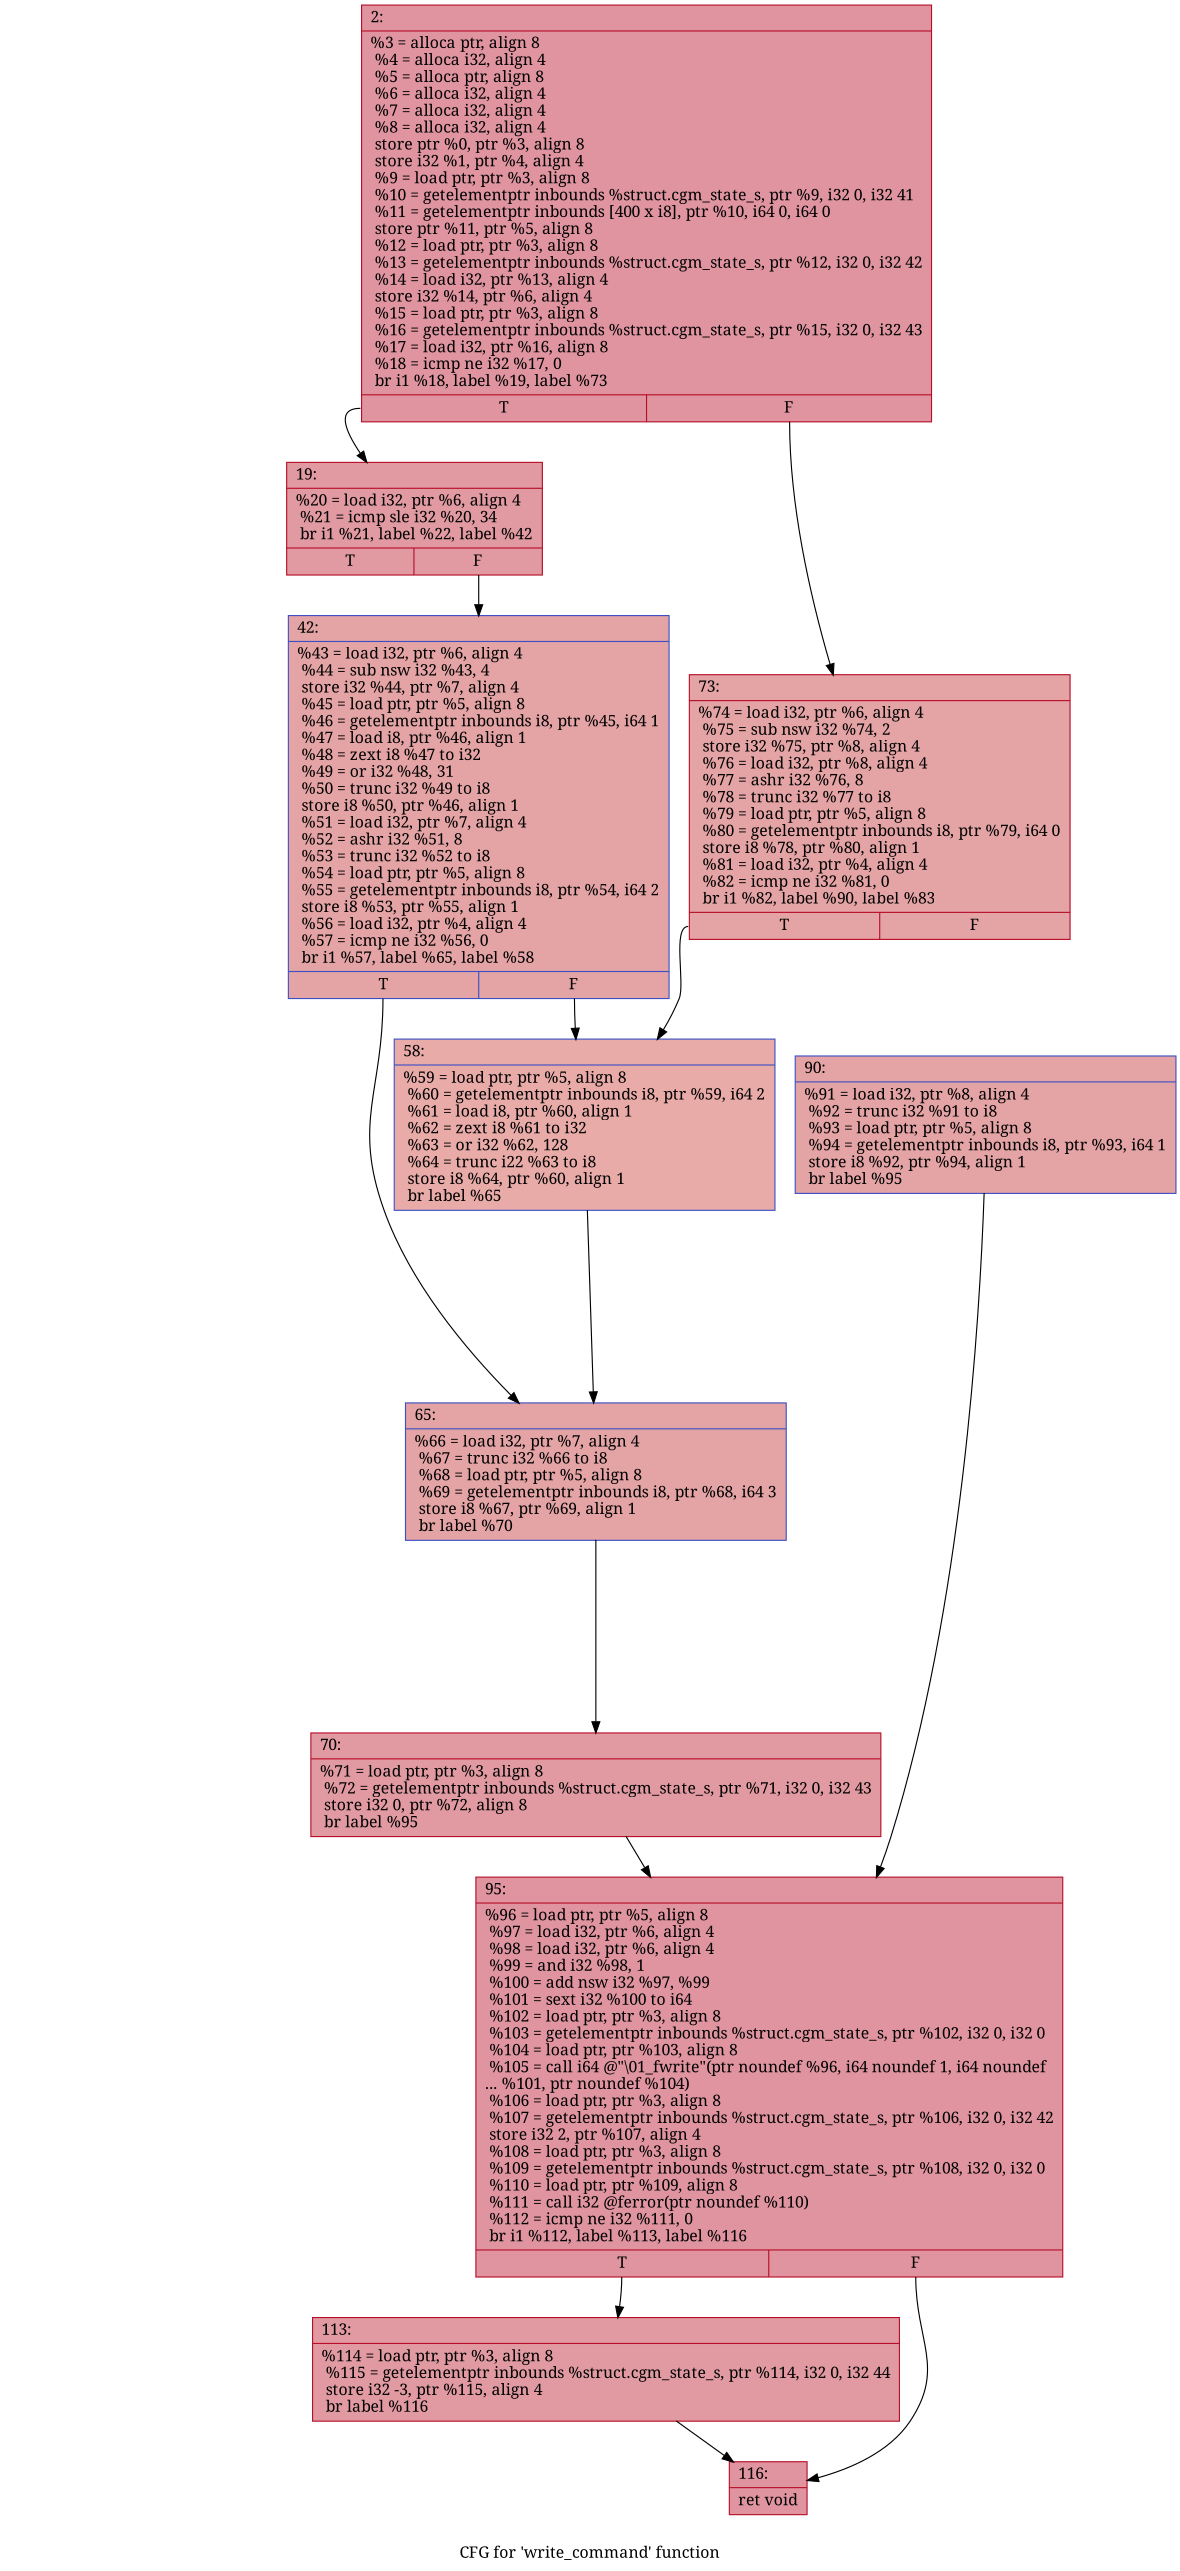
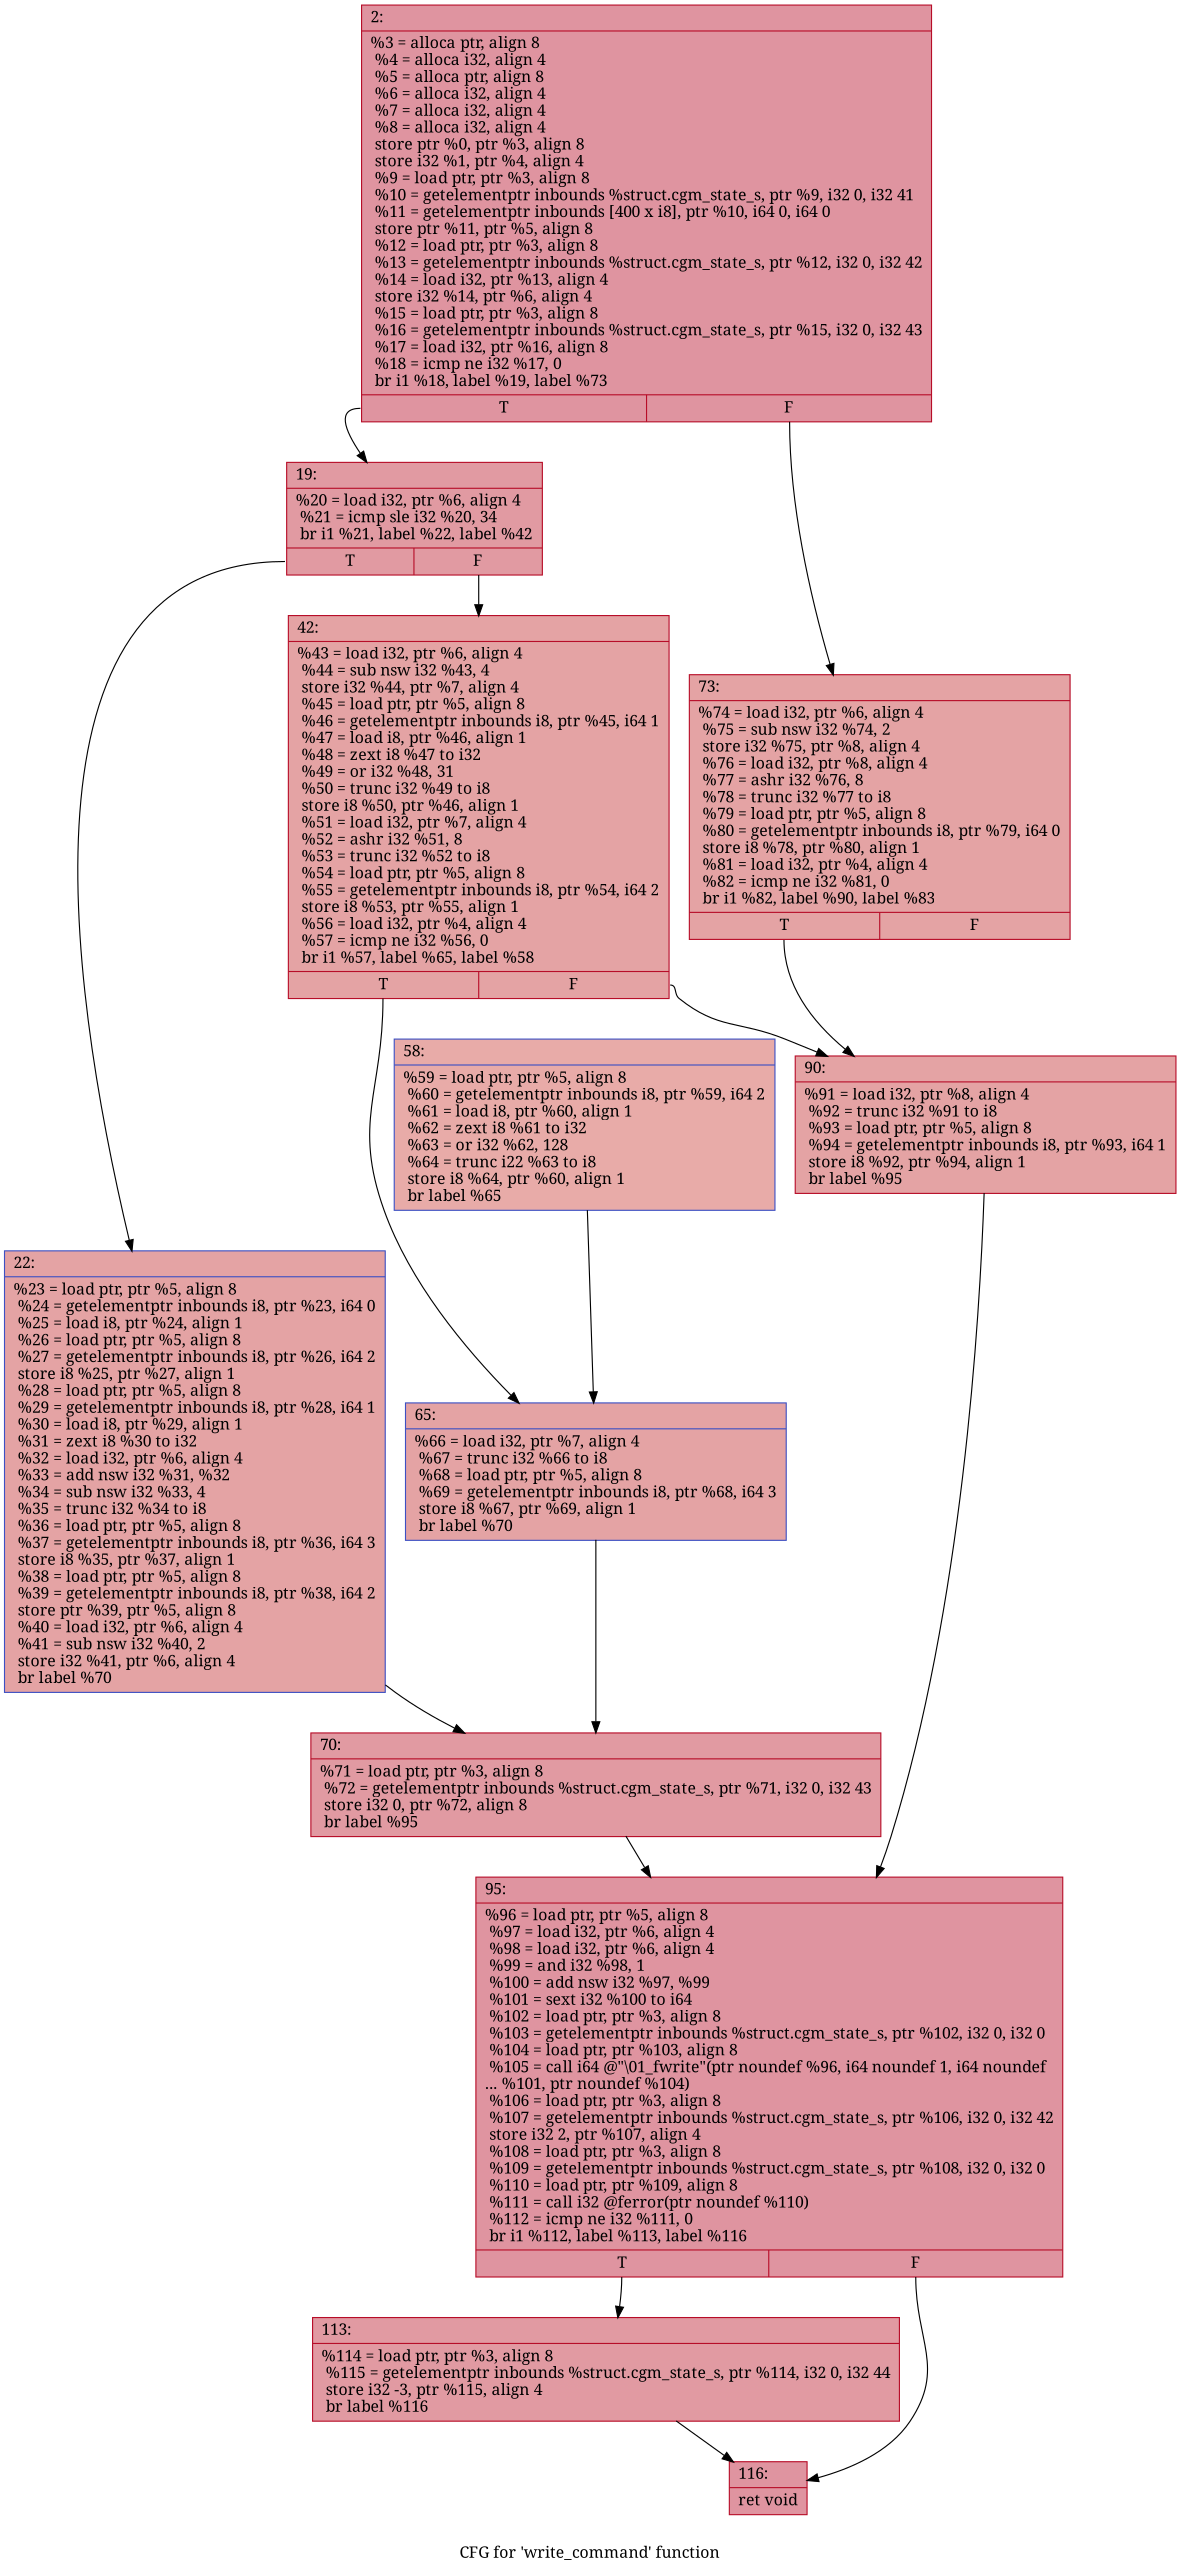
(479, 807) -> (479, 807)
(681, 978) -> (802, 1001)
(575, 1013) -> (738, 1026)
(986, 1125) -> (986, 1125)
none -> (195, 1472)
